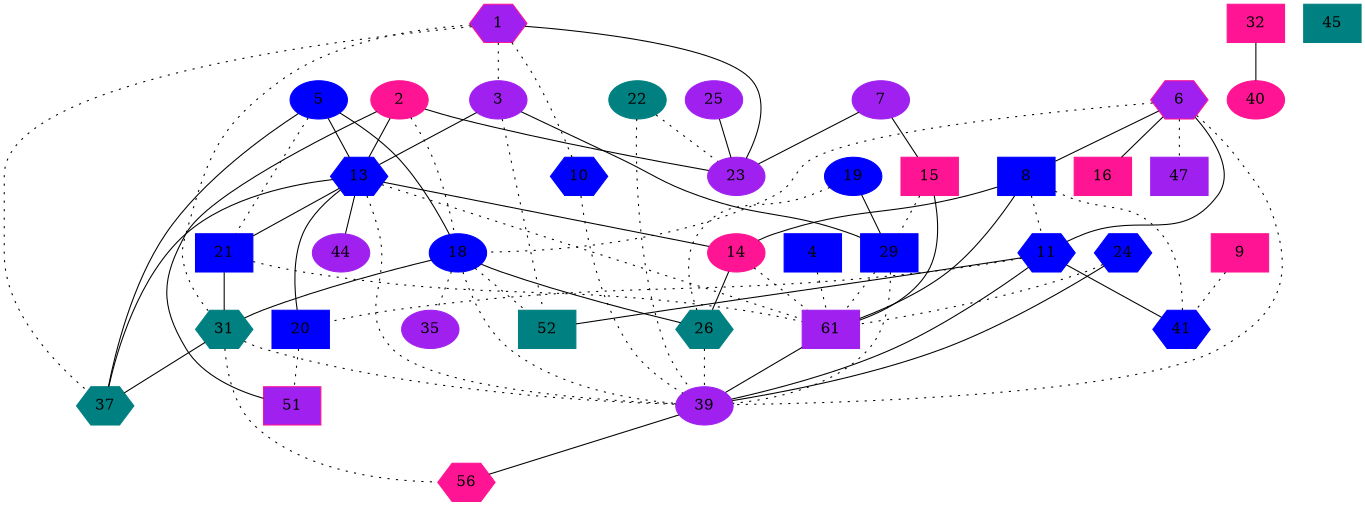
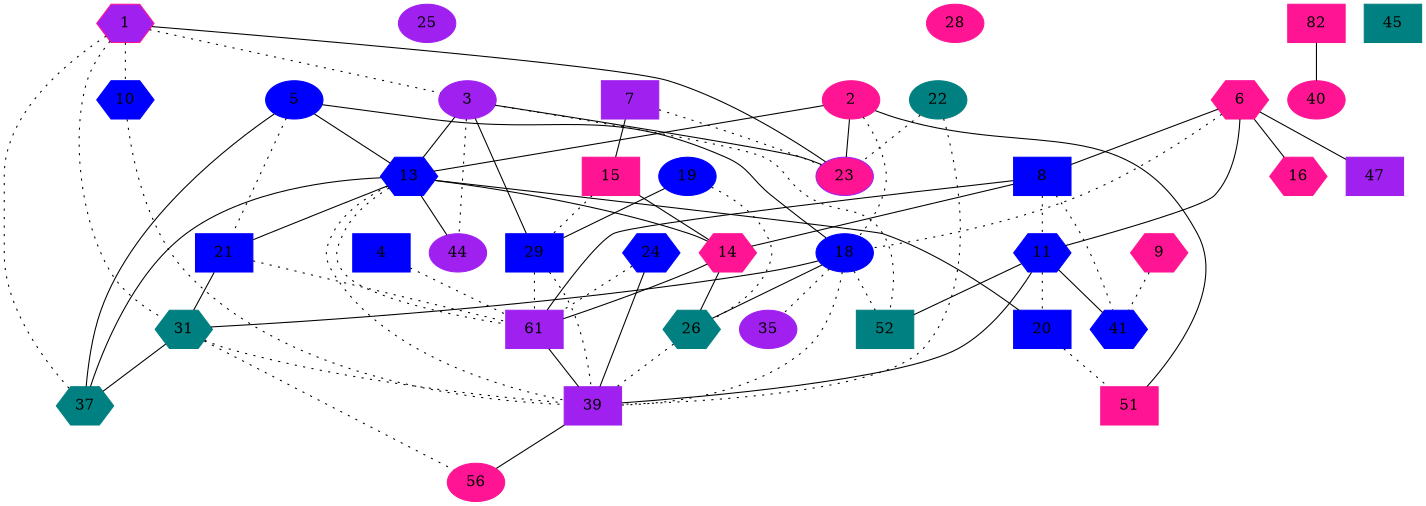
none -> (955, 23)
(1256, 23) -> (1316, 23)
(881, 100) -> (630, 100)
(1179, 100) -> (1240, 100)
(725, 138) -> (659, 131)
(809, 138) -> (741, 136)
(1179, 138) -> (1303, 136)
none -> (463, 176)
(736, 176) -> (845, 176)
(1103, 176) -> (1298, 176)
(736, 253) -> (728, 253)
(1240, 253) -> (1159, 253)
(921, 281) -> (671, 215)
(793, 299) -> (618, 300)
(1122, 377) -> none
(292, 406) -> (1129, 406)
(704, 406) -> (593, 406)
(466, 482) -> (476, 482)
